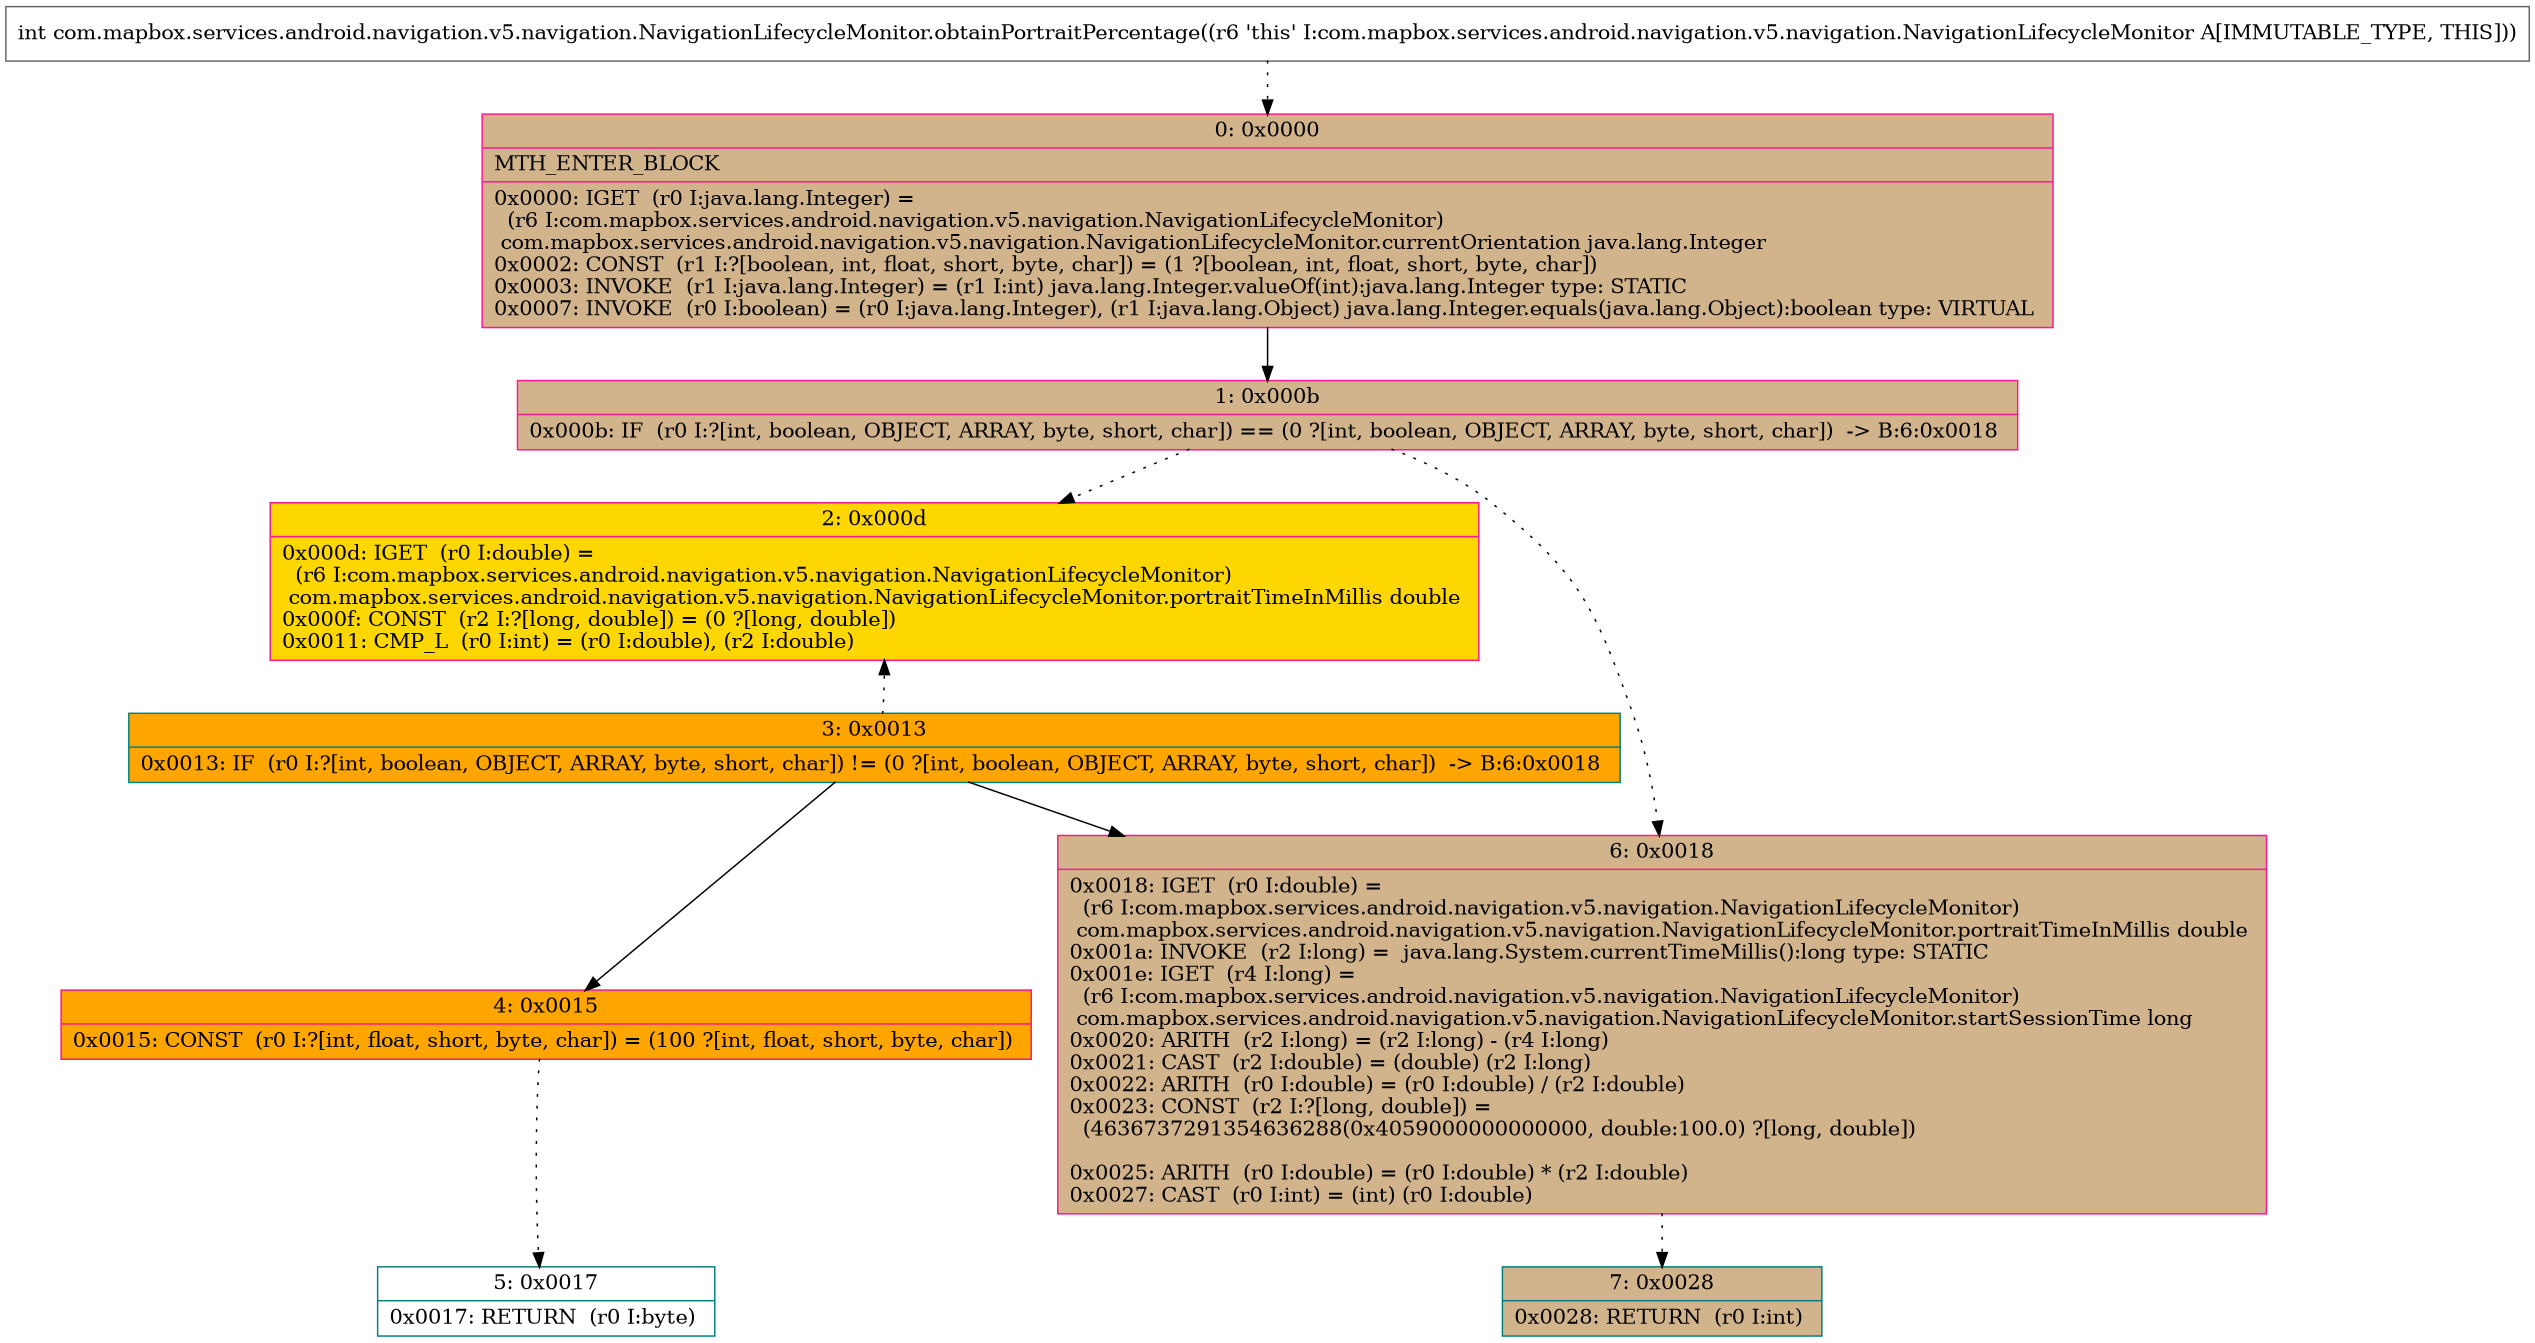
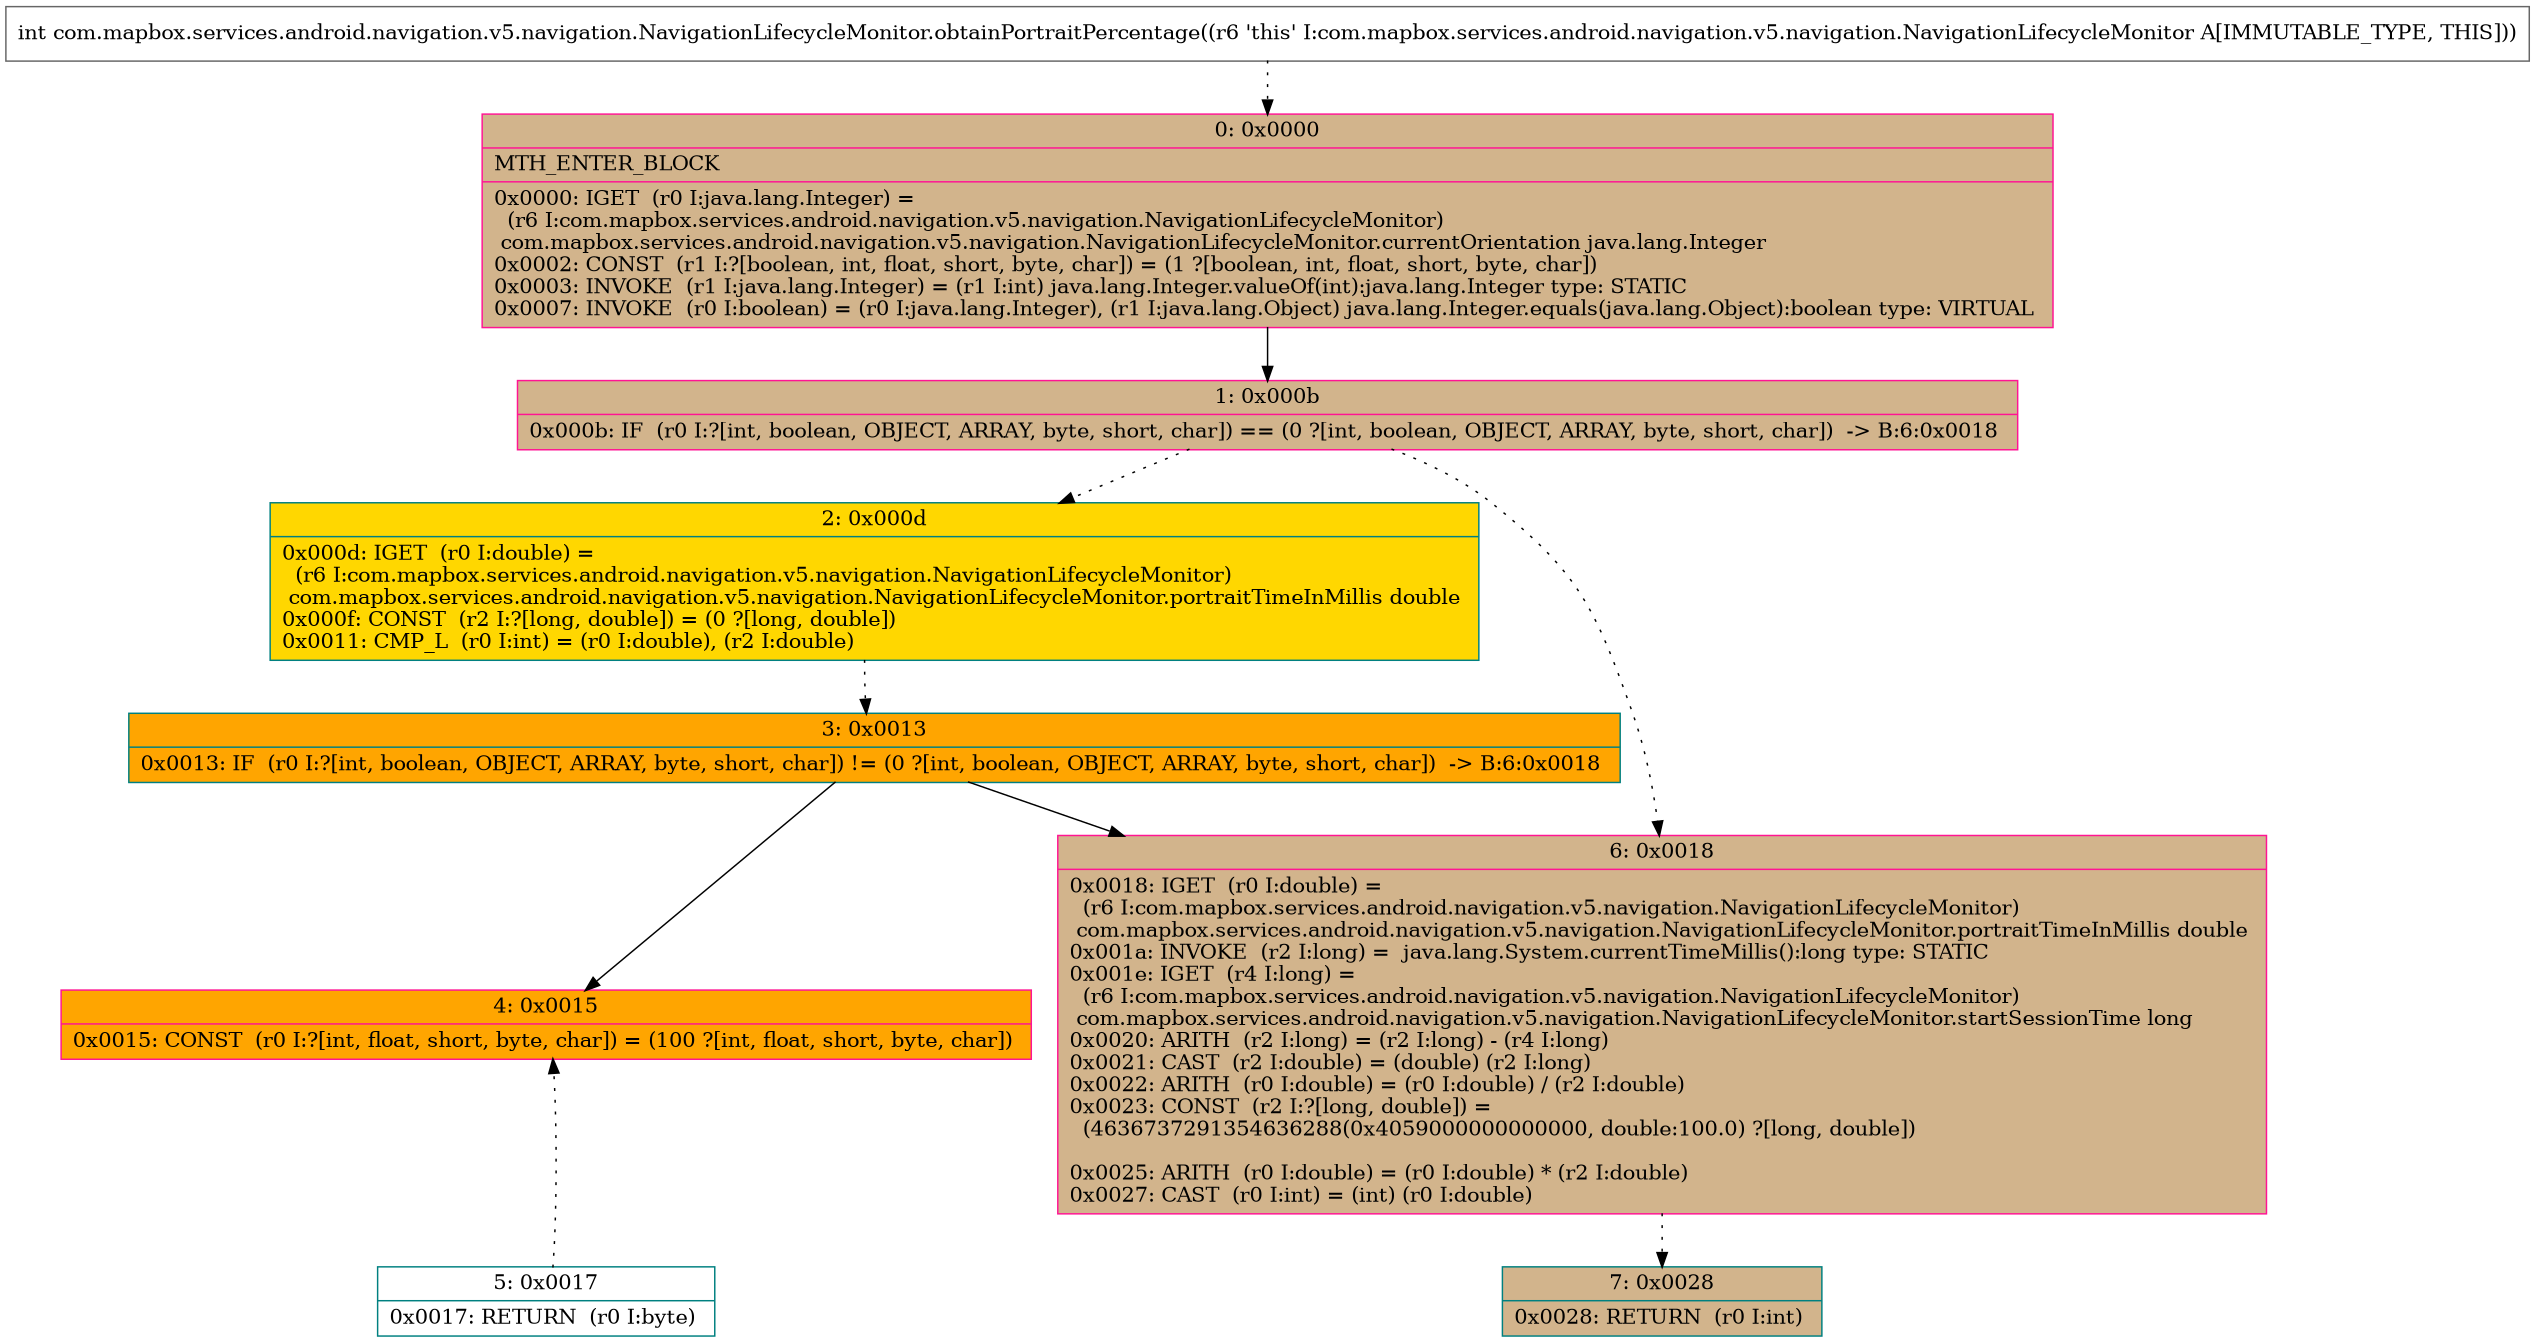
(875, 582) -> (875, 582)
(884, 694) -> (865, 680)
(536, 1155) -> (556, 1171)
